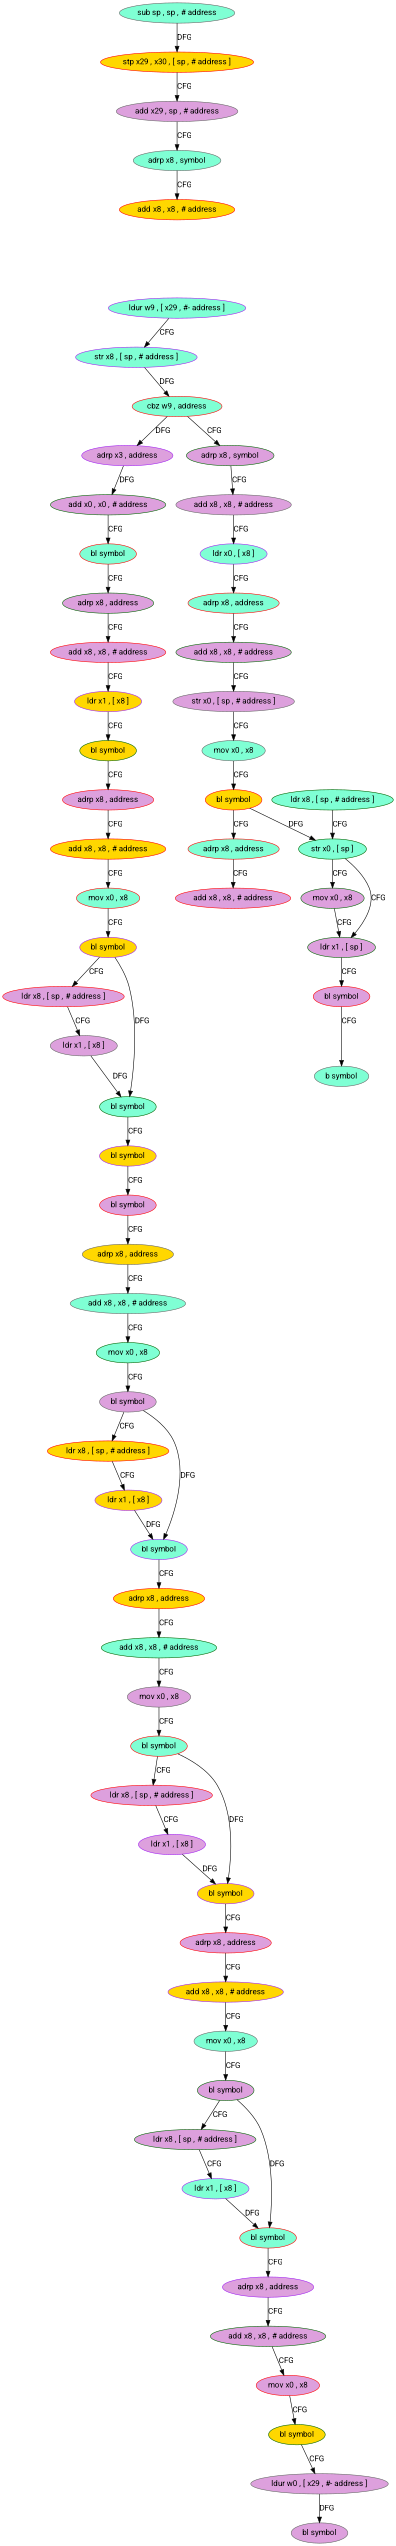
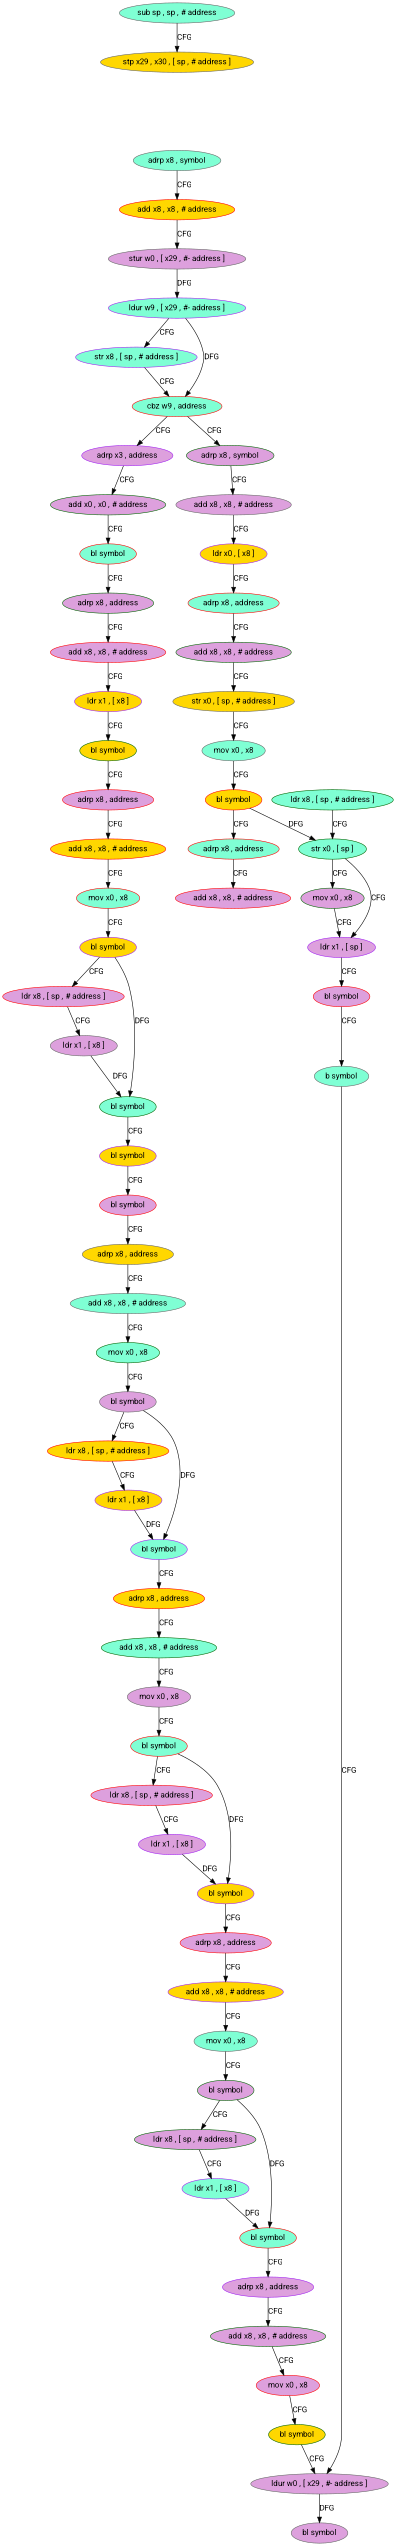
(185, 38) -> (185, 38)
(177, 62) -> (177, 62)
(177, 111) -> none
none -> (177, 259)
none -> (204, 354)
(167, 382) -> (167, 382)
(163, 431) -> (163, 431)
(127, 480) -> (127, 480)
(234, 554) -> (234, 554)
(234, 702) -> (234, 702)
(342, 947) -> (342, 947)
none -> (342, 1779)
